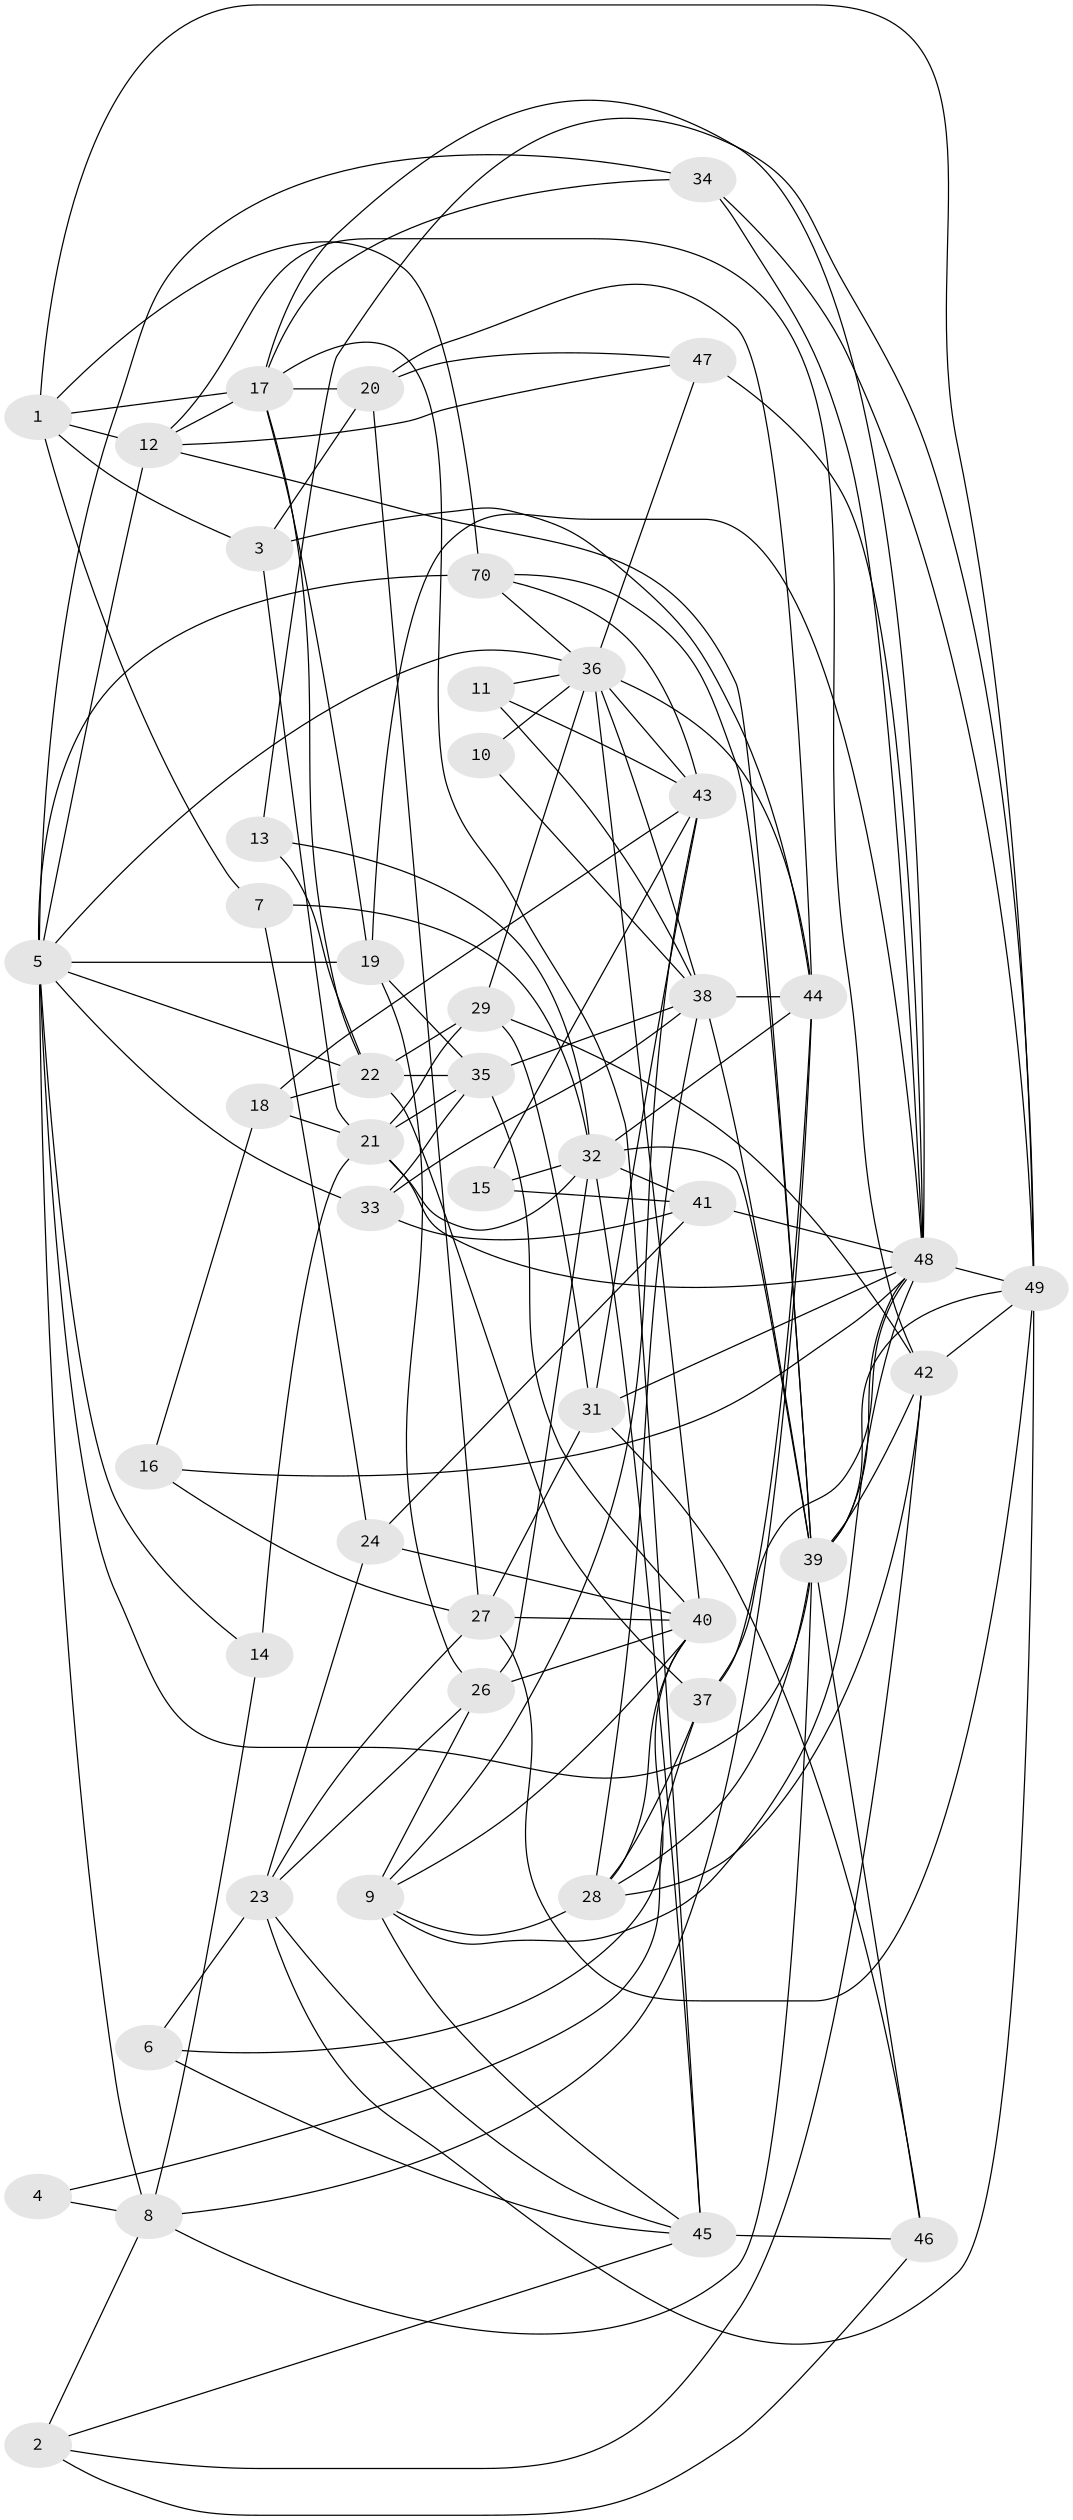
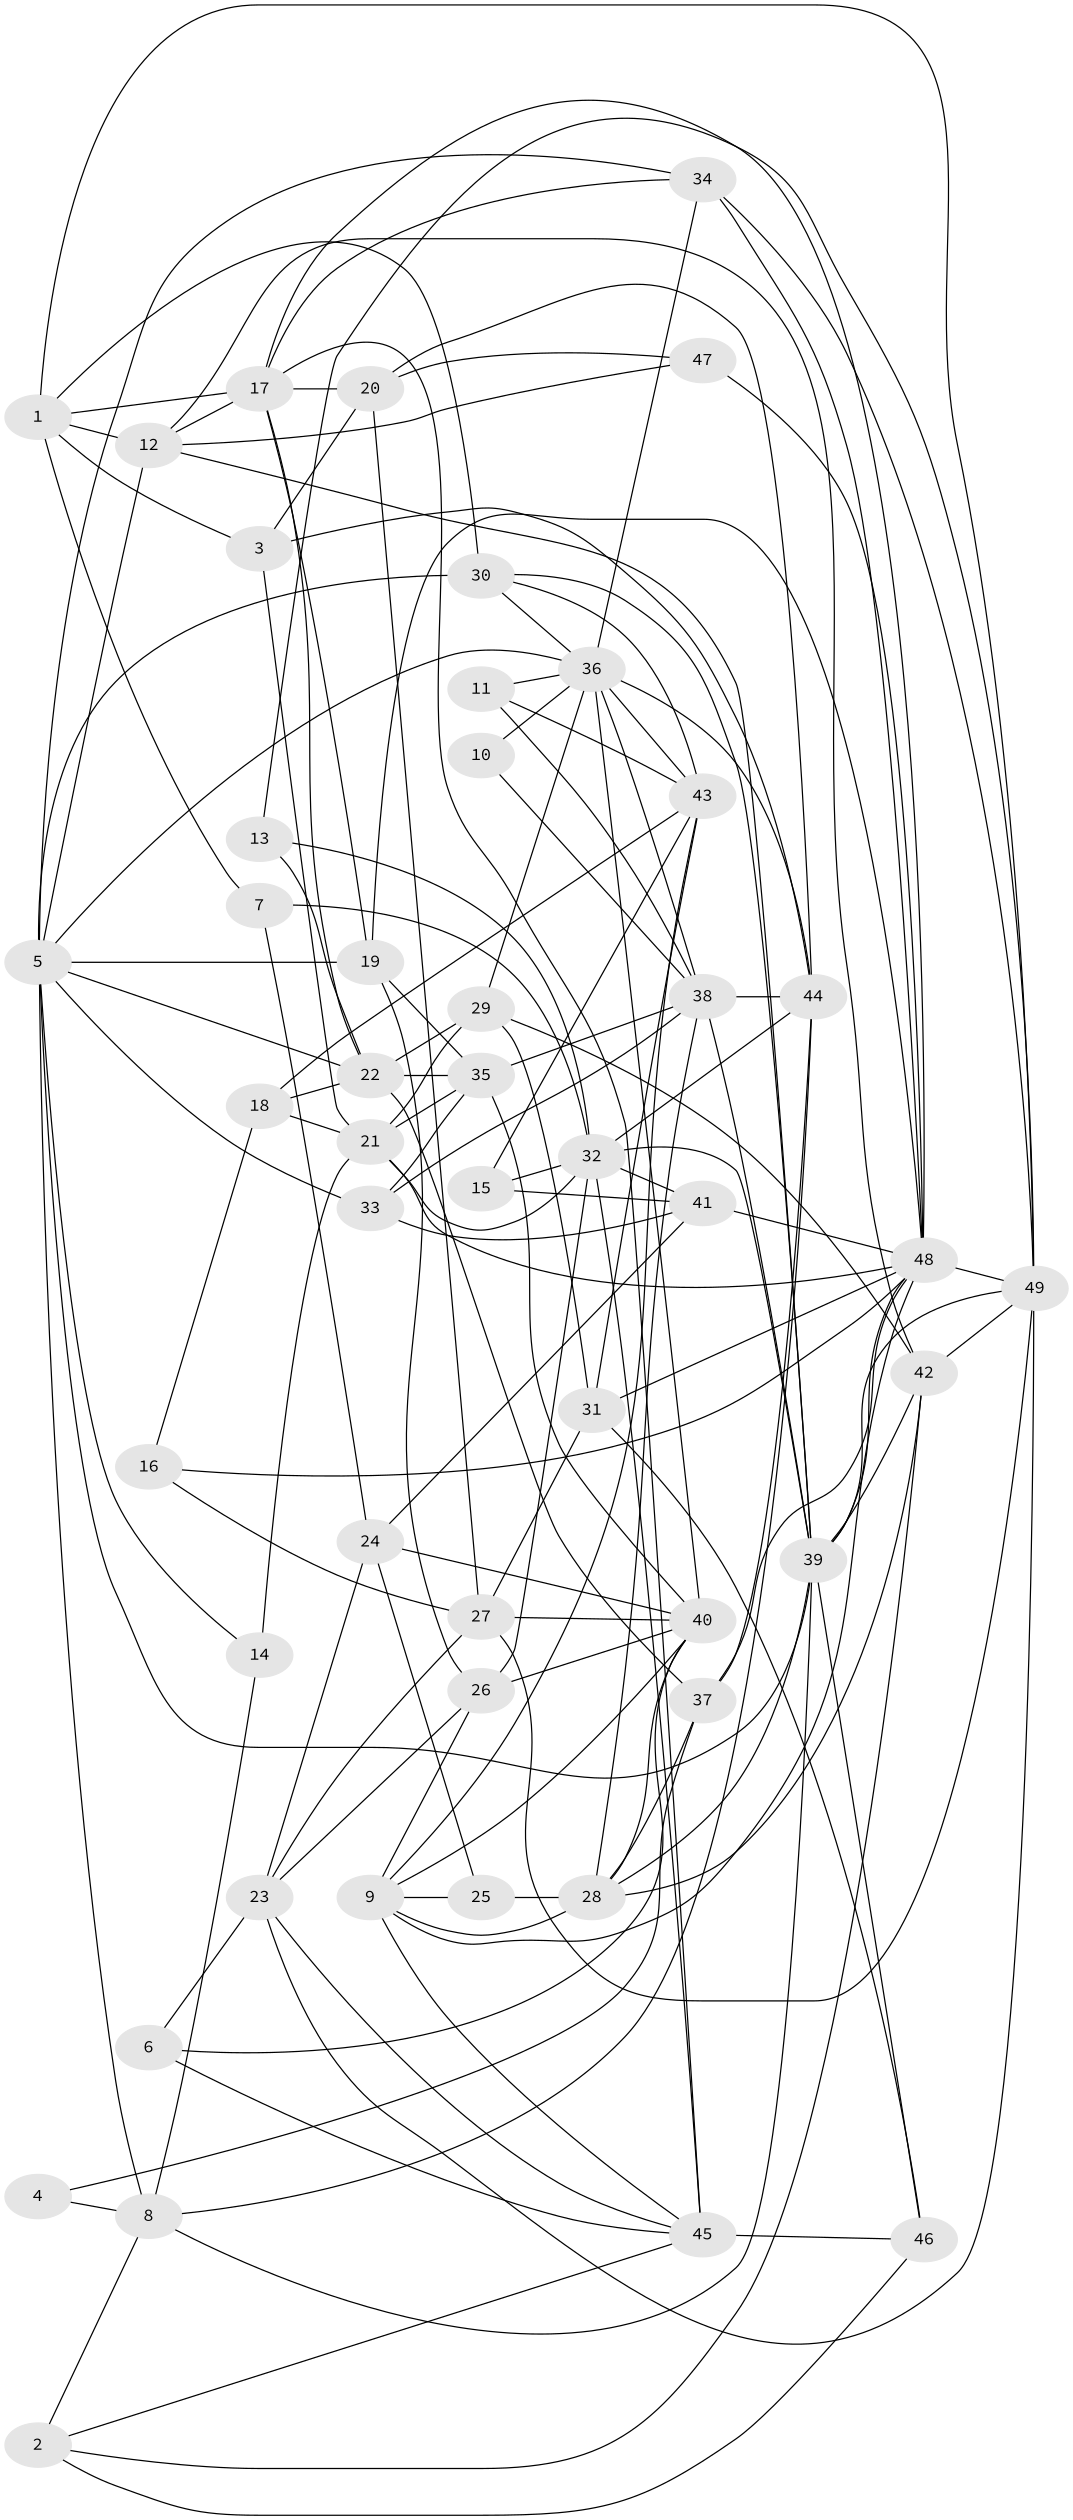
(650, 508) -> (647, 424)
(481, 576) -> (481, 576)
none -> (481, 1898)
